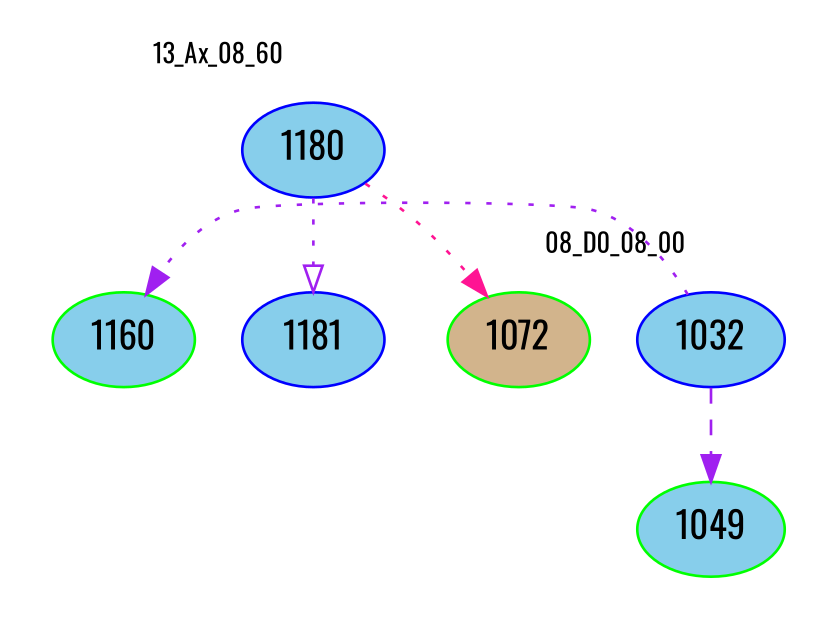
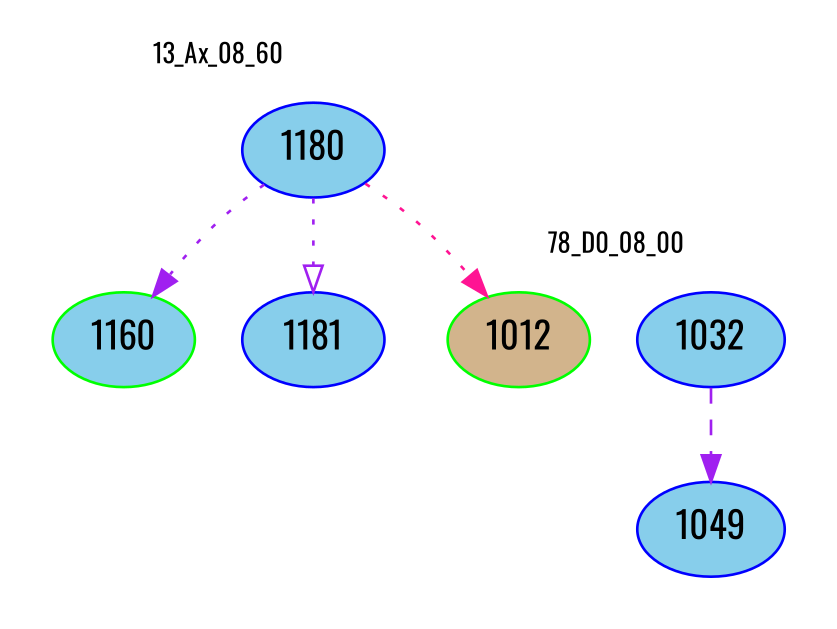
(430, 203) -> (214, 226)
(616, 246) -> (616, 246)
(519, 340) -> (519, 340)
(711, 529) -> (711, 529)
